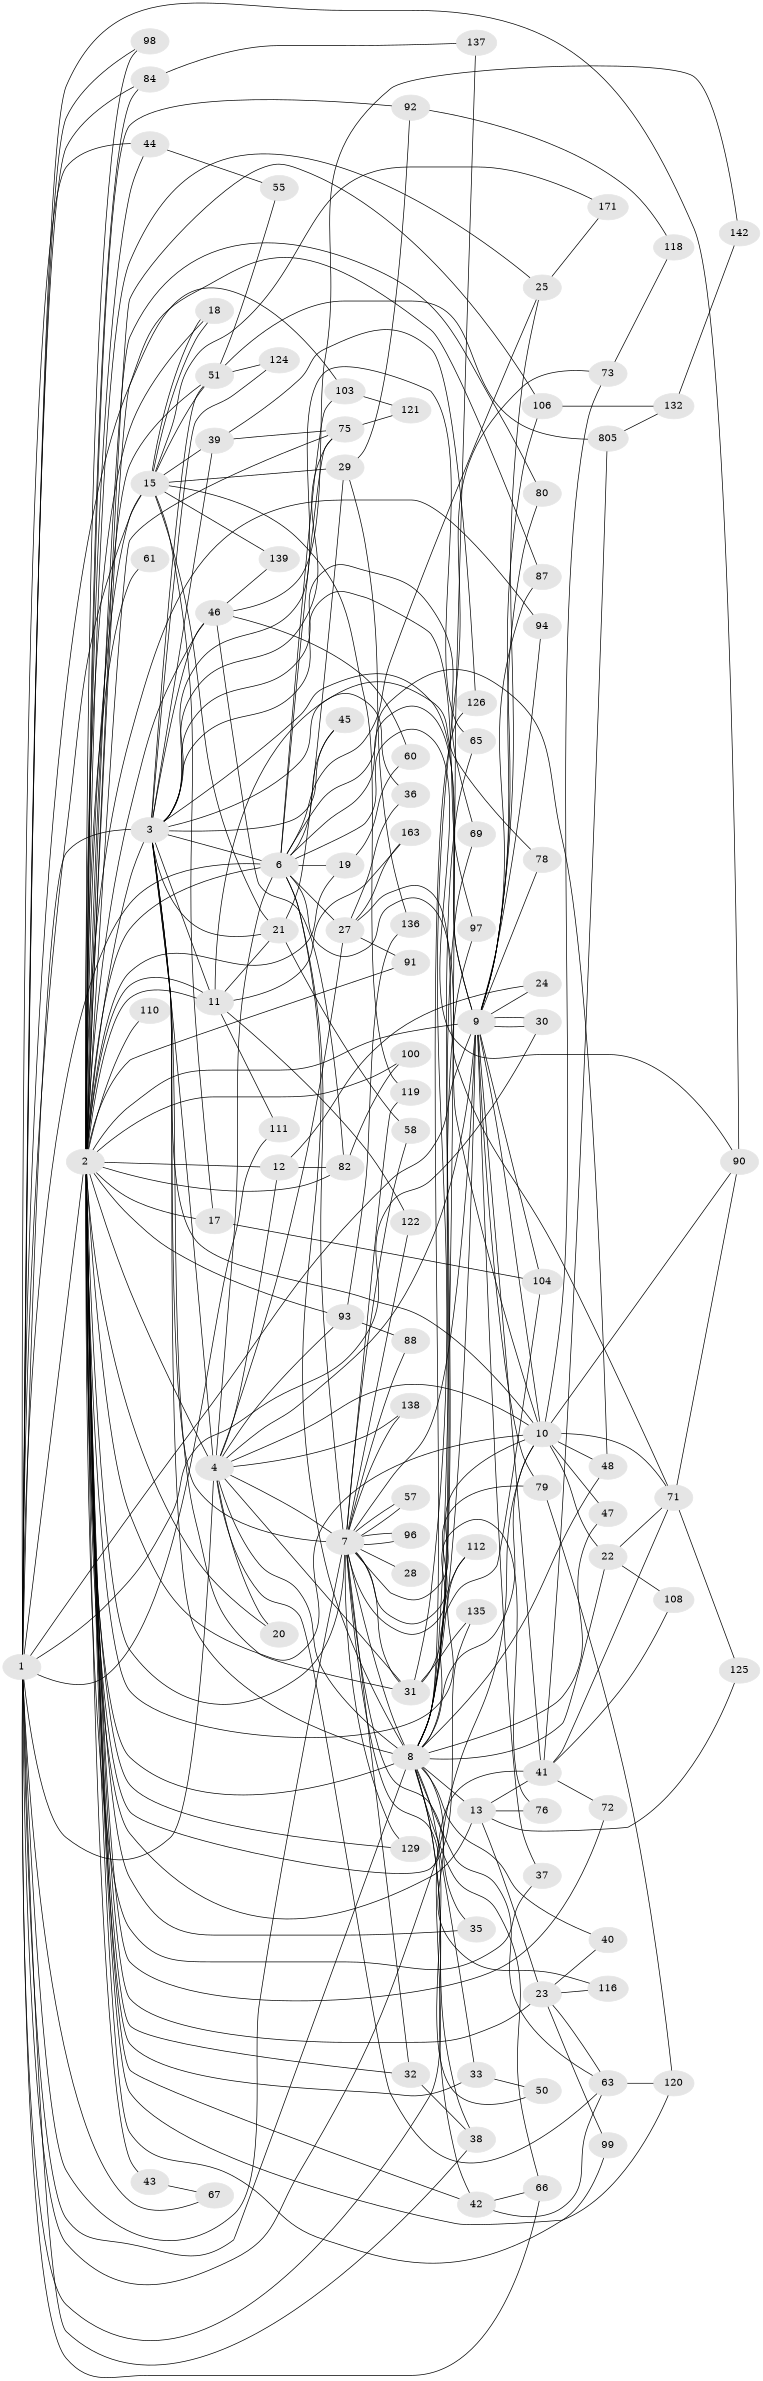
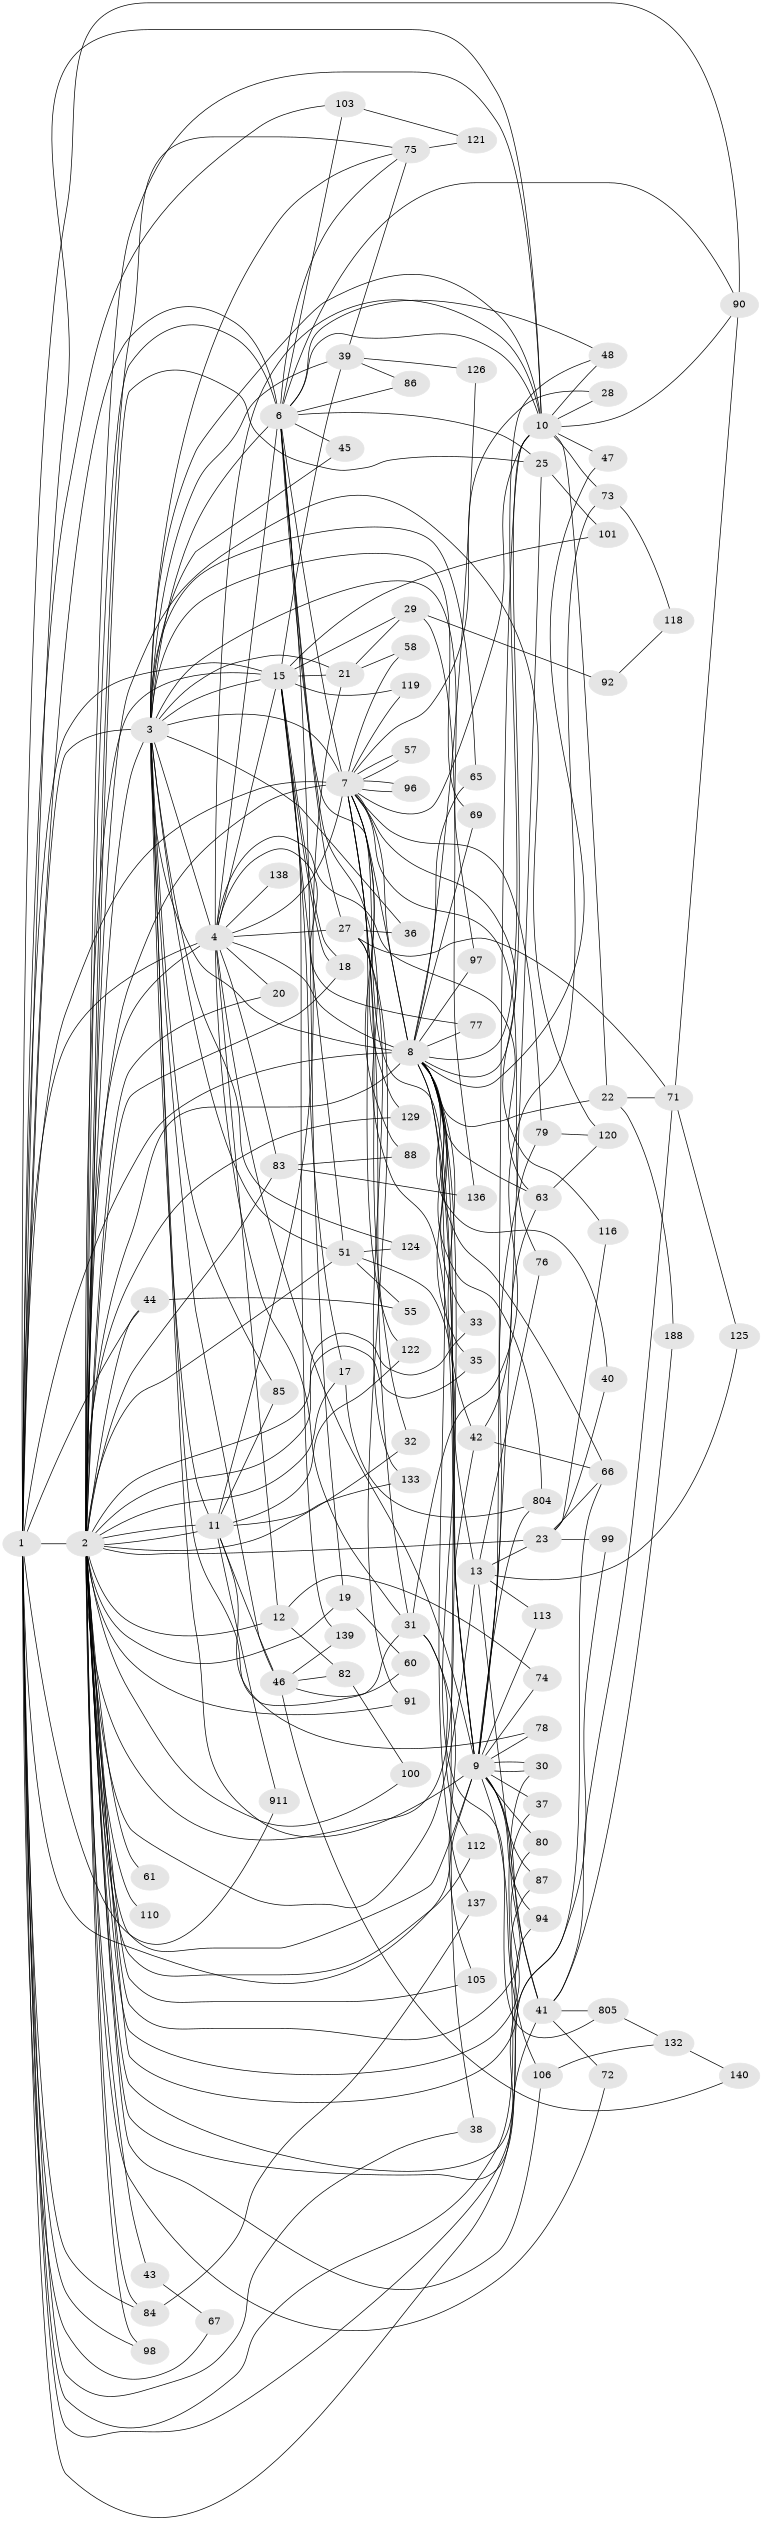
(608, 207) -> (608, 535)
(740, 233) -> (740, 2076)
none -> (411, 384)
(97, 503) -> none
none -> (209, 694)
none -> (247, 807)
(411, 833) -> (411, 1480)
(116, 879) -> (246, 1605)
(542, 984) -> (542, 1679)
none -> (477, 1026)
(279, 1129) -> (279, 1801)
(216, 1190) -> none
(542, 1282) -> (542, 1501)
(345, 1317) -> (279, 1166)
none -> (279, 1392)
(622, 1444) -> (575, 410)
(370, 1471) -> none
(674, 1600) -> (674, 1336)
(477, 1612) -> (477, 1981)
none -> (542, 1616)
(577, 2038) -> (576, 1506)
(542, 2091) -> none
(440, 2104) -> none
